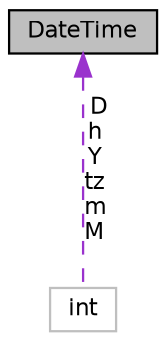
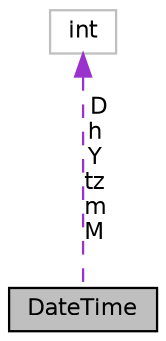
(83, 182) -> (83, 182)
